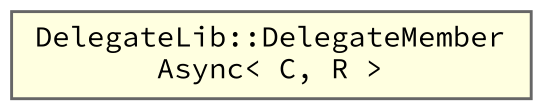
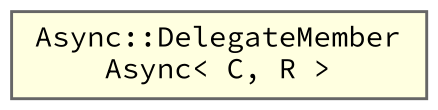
(271, 55) -> (219, 55)
